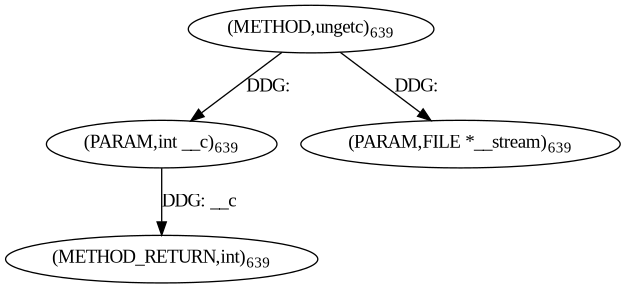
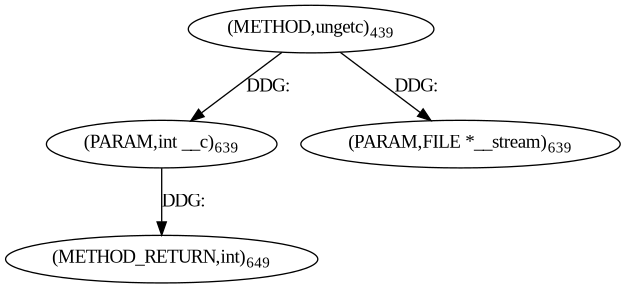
(383, 27) -> (383, 27)
(199, 202) -> (186, 202)
(259, 257) -> (259, 257)
